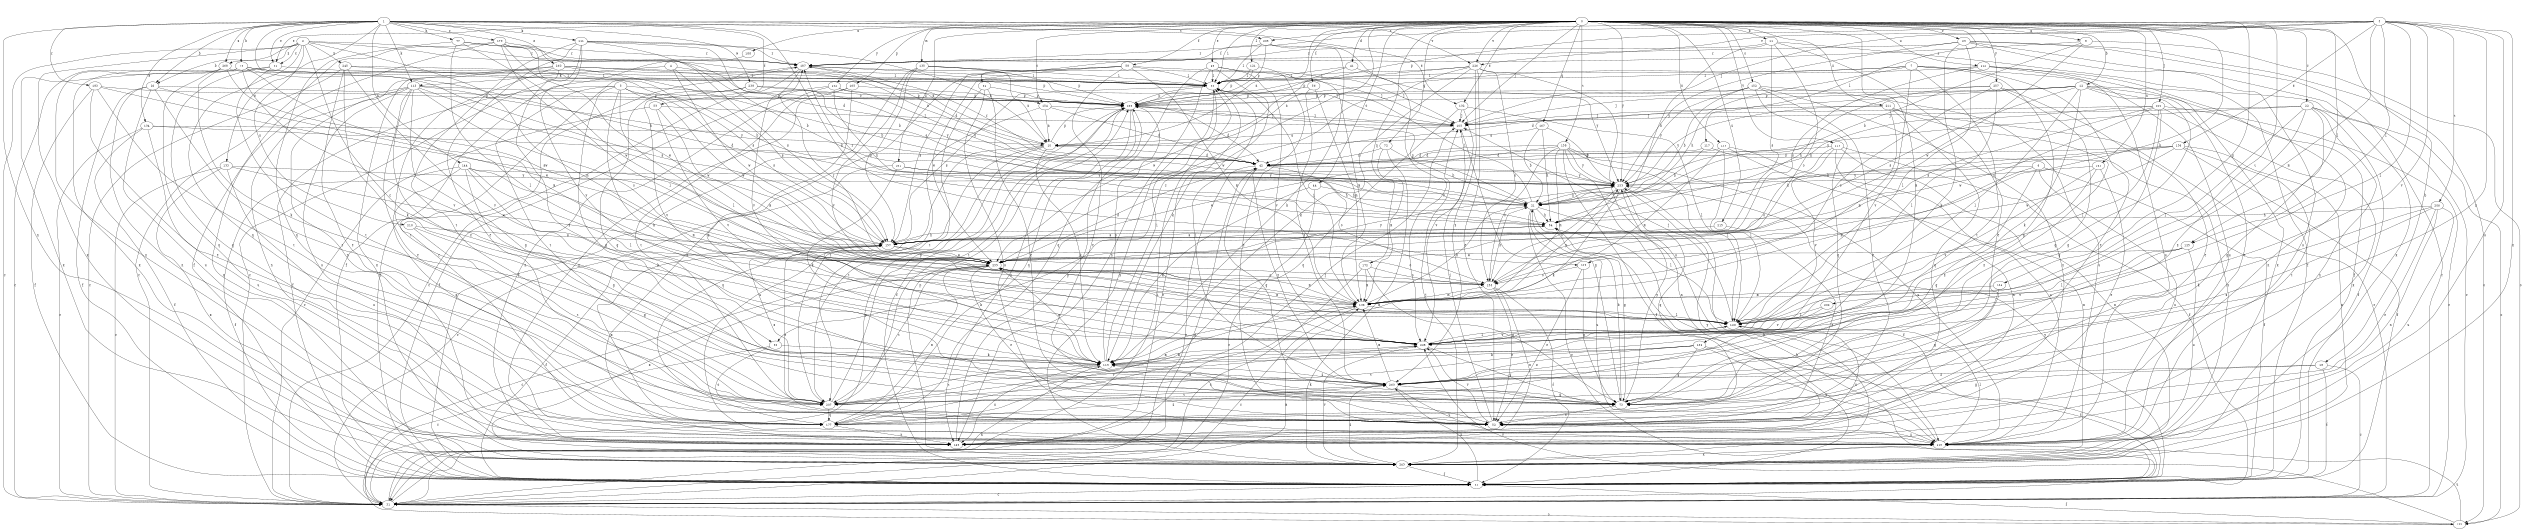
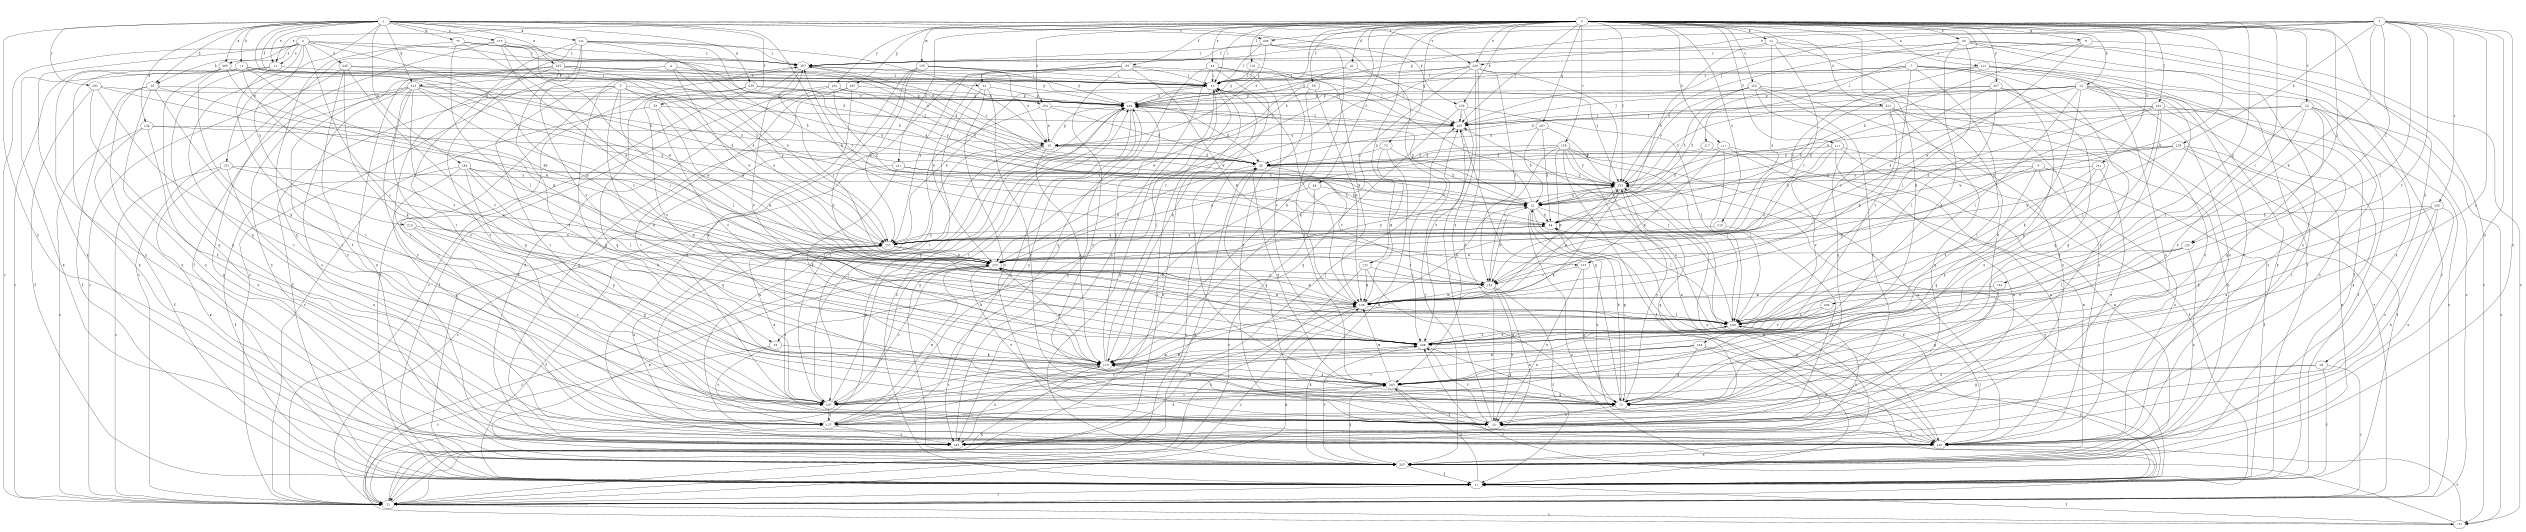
(748, 54) -> none
none -> (549, 78)
(603, 305) -> (636, 324)
